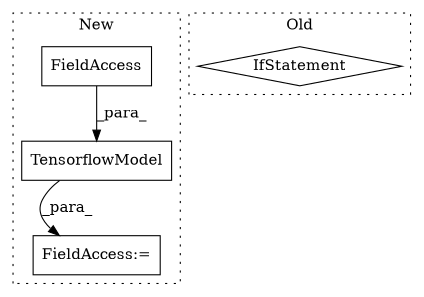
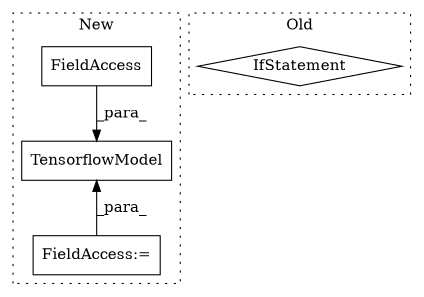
(41, 203) -> (97, 213)
